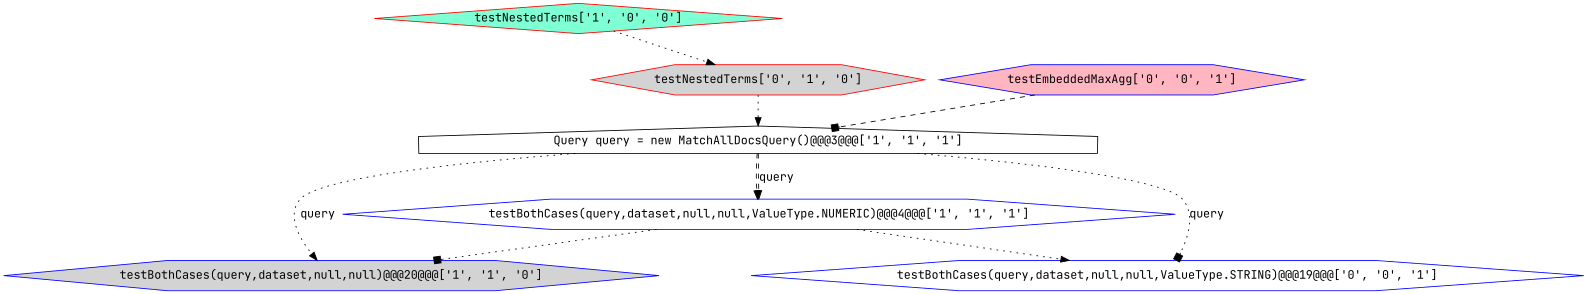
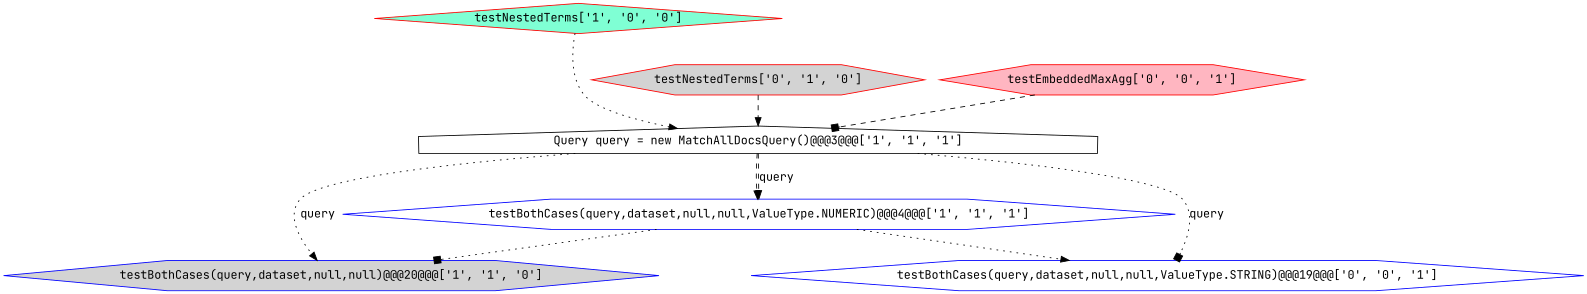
(660, 46) -> (595, 103)
(1122, 80) -> (1122, 80)
(758, 106) -> (758, 106)
